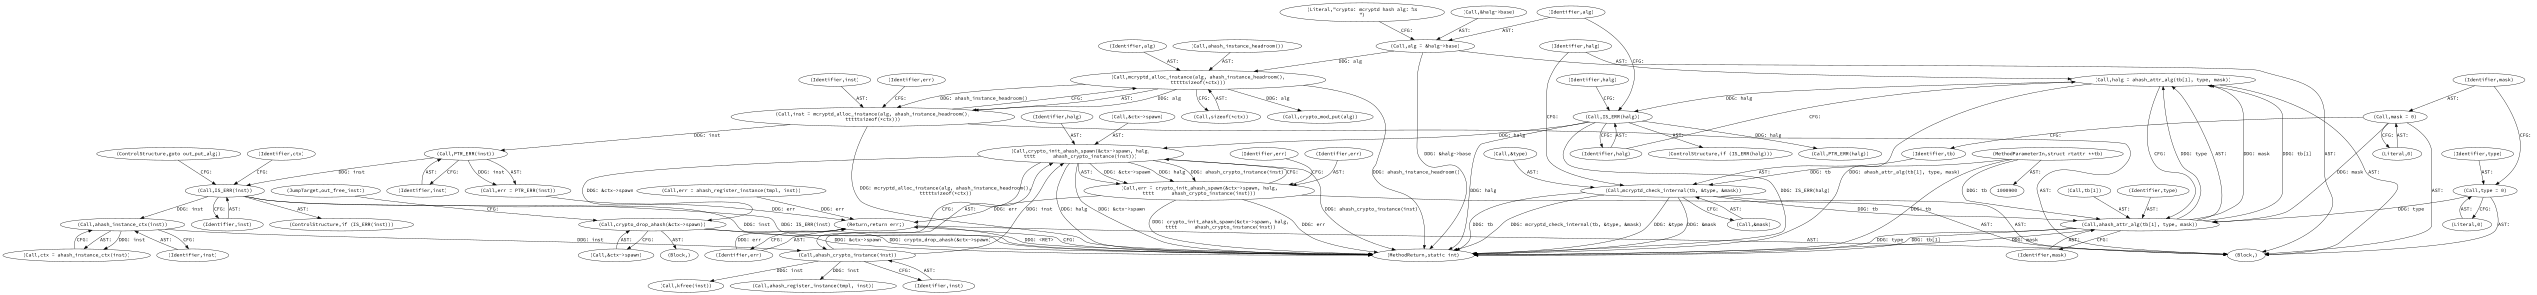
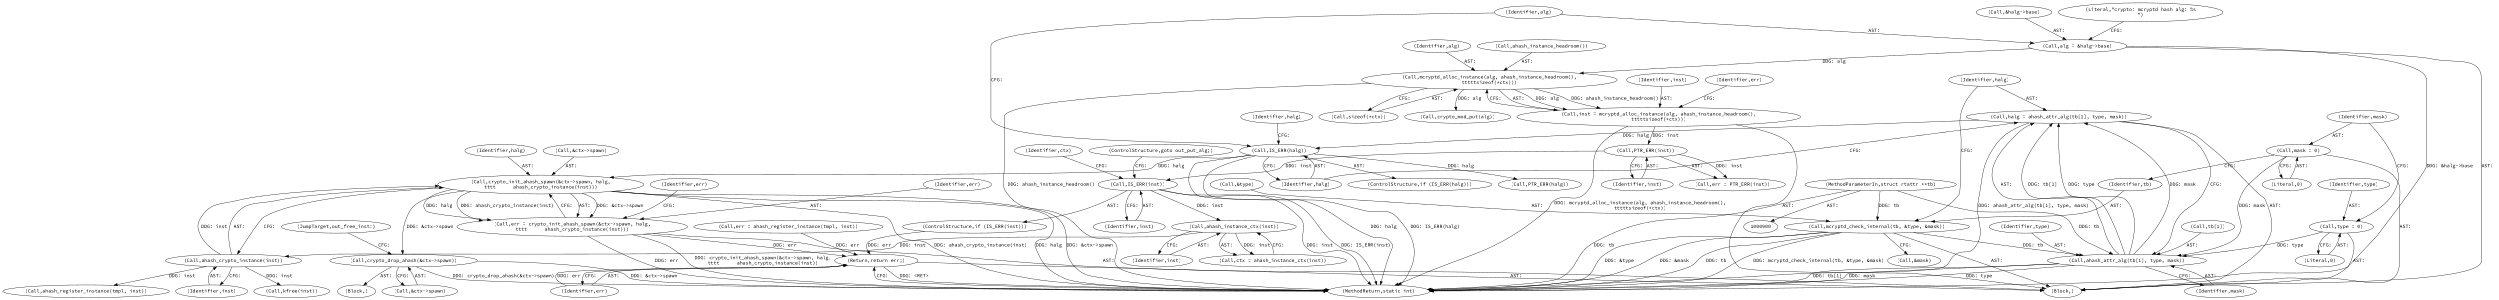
(694, 205) -> (891, 236)
(1722, 207) -> none
